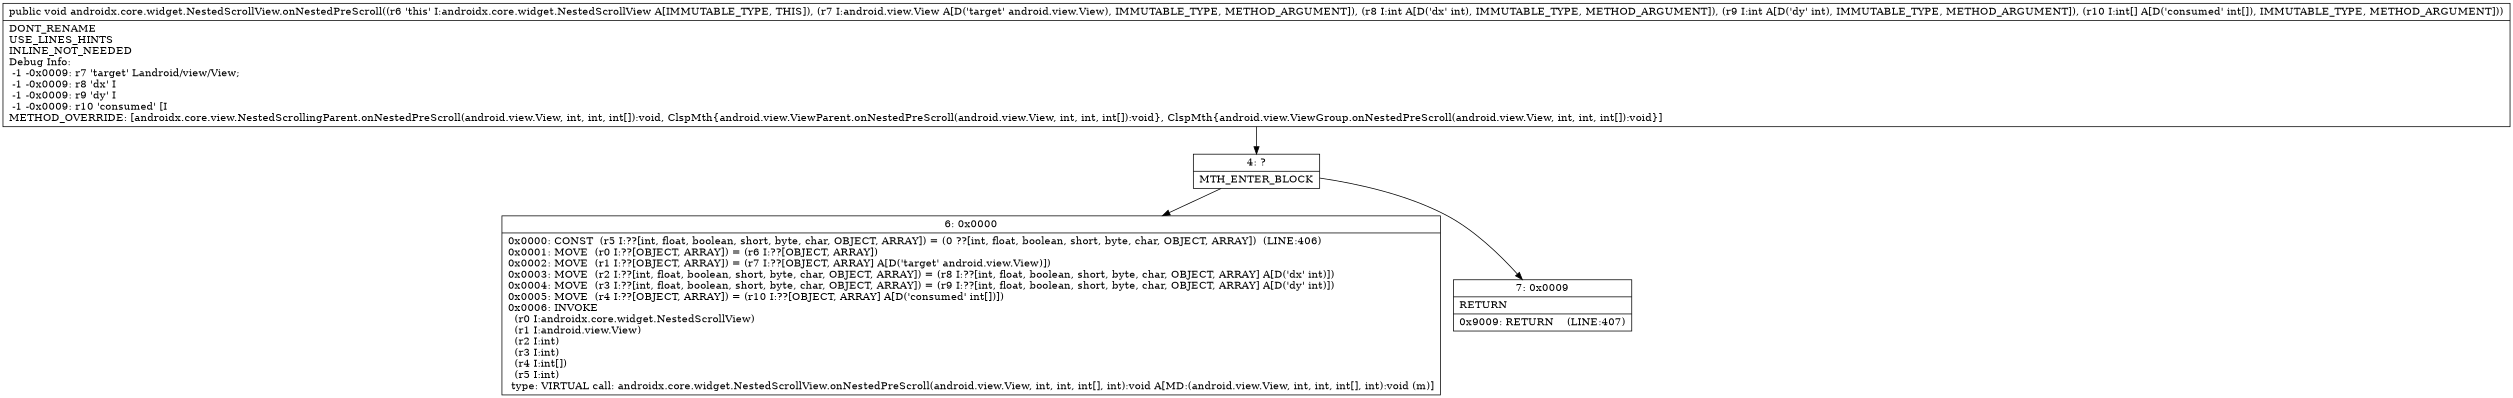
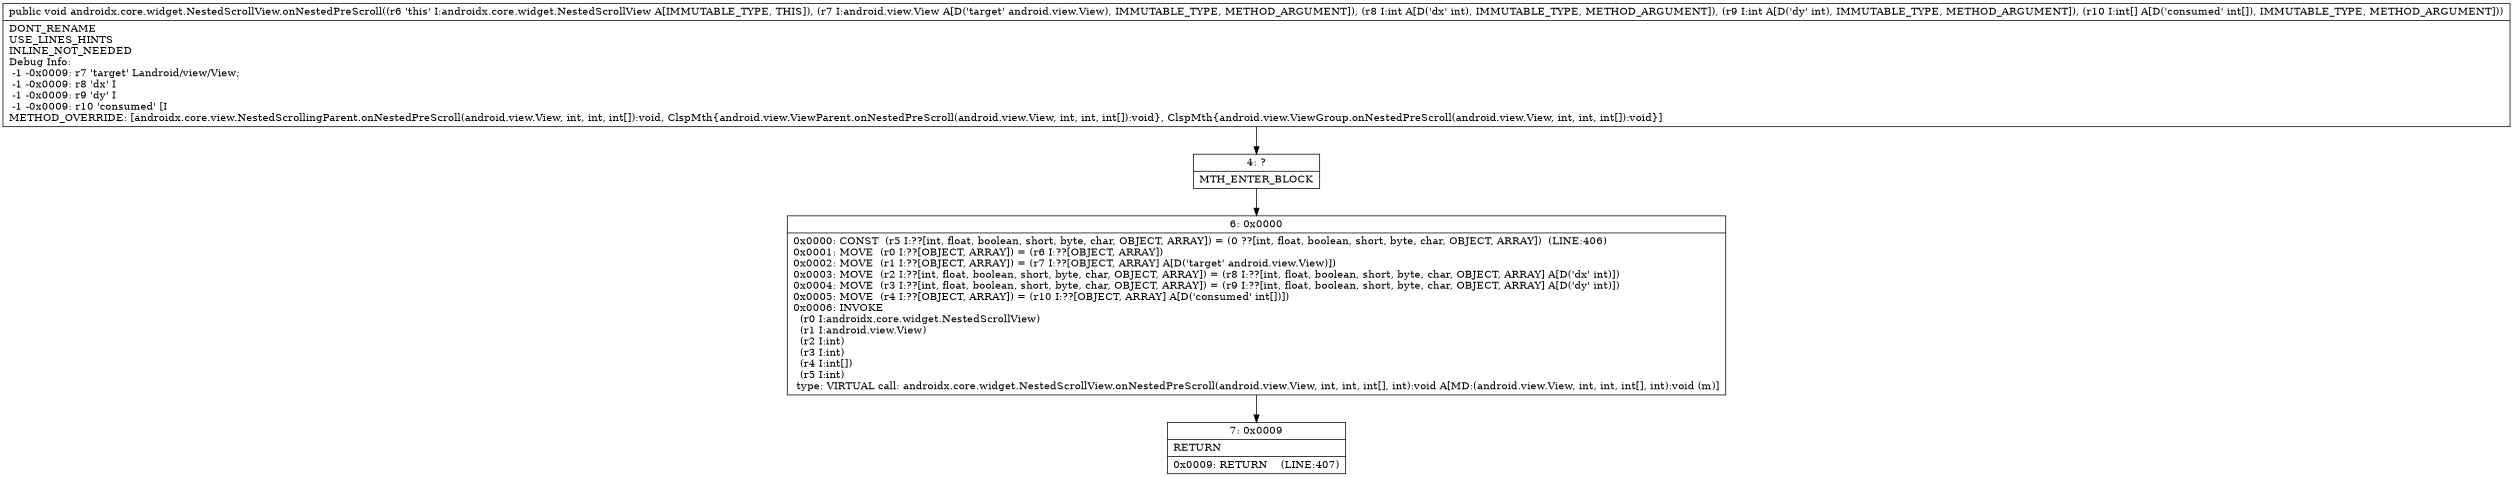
(1428, 207) -> (1257, 405)
(1543, 322) -> (1257, 465)
